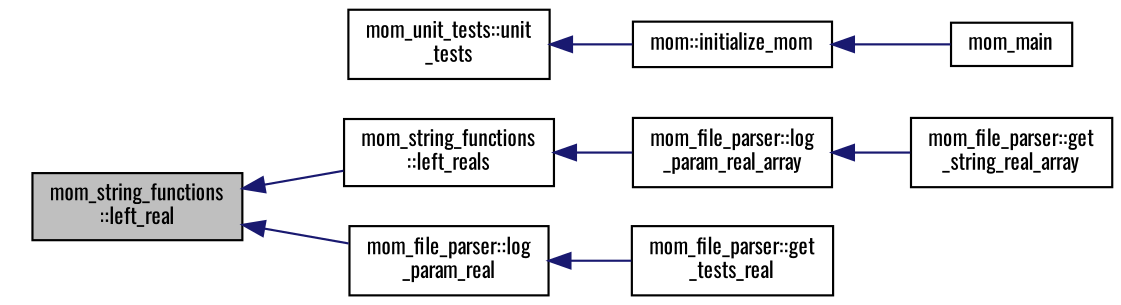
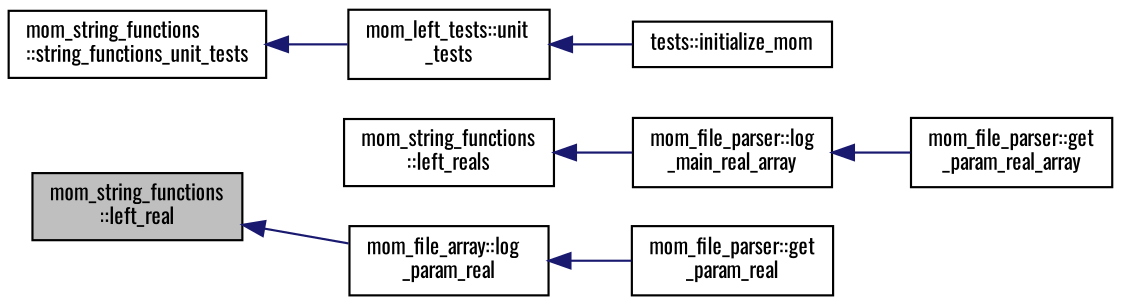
none -> (137, 44)
(449, 44) -> (449, 44)
(732, 44) -> (732, 44)
(1012, 44) -> none
(732, 153) -> (732, 153)
(1012, 153) -> (1012, 153)
(304, 178) -> none
(449, 261) -> (449, 261)
(732, 261) -> (732, 261)
